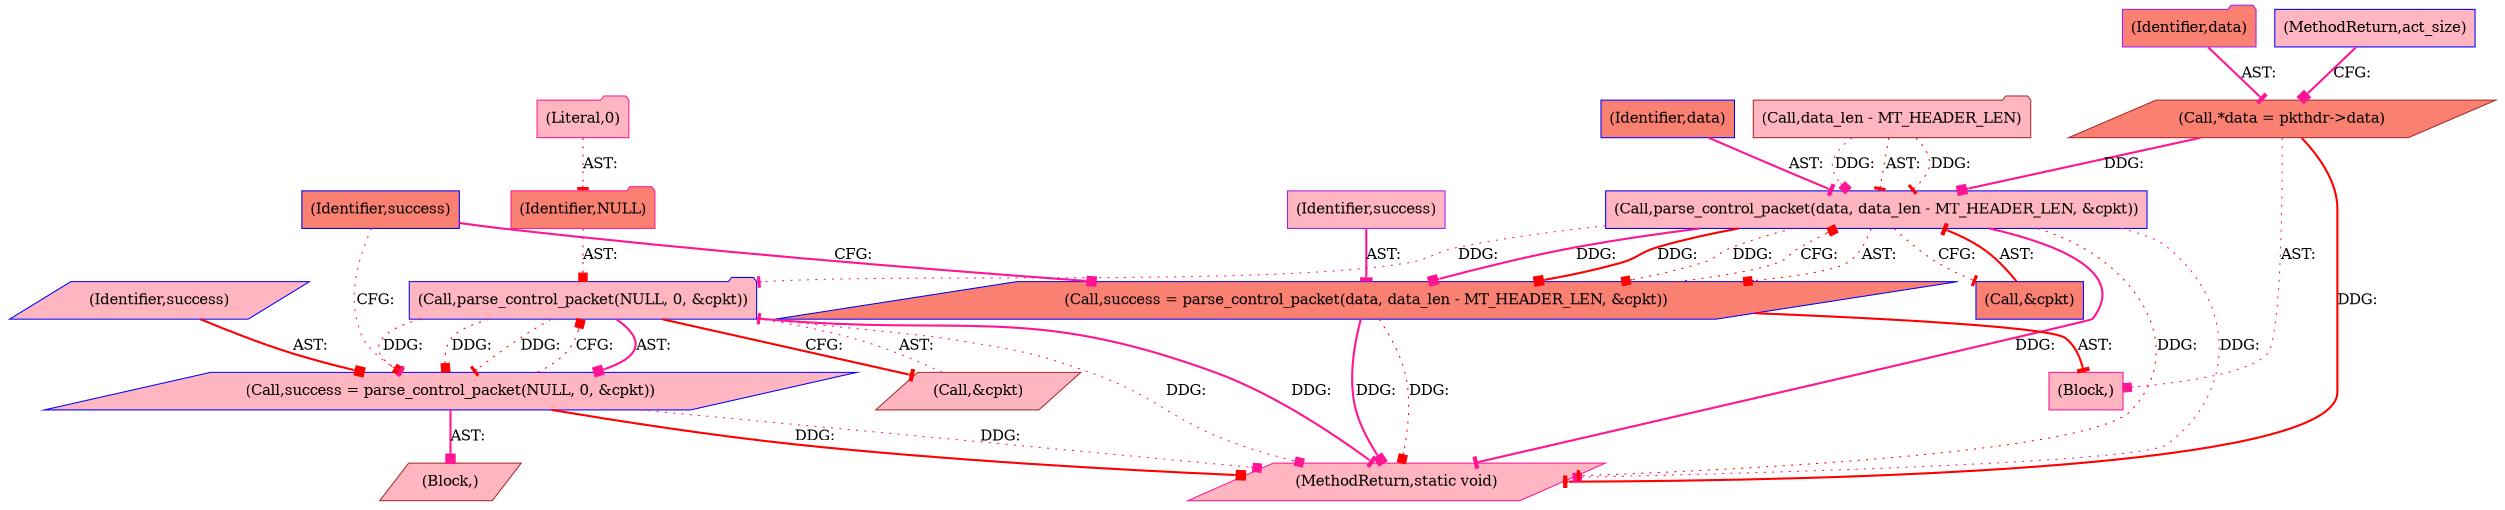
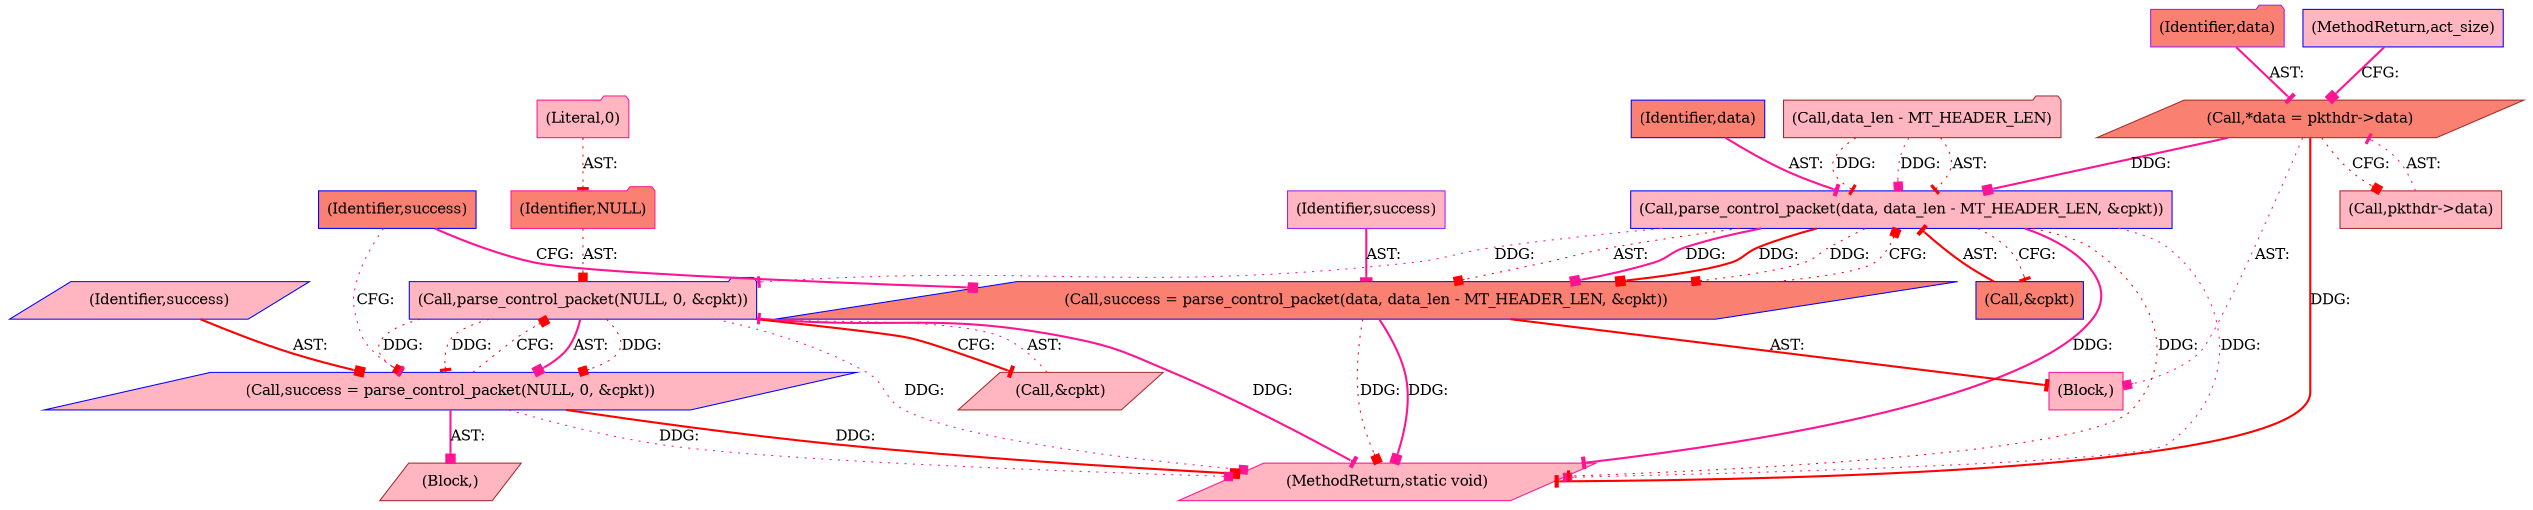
none -> (2421, 210)
